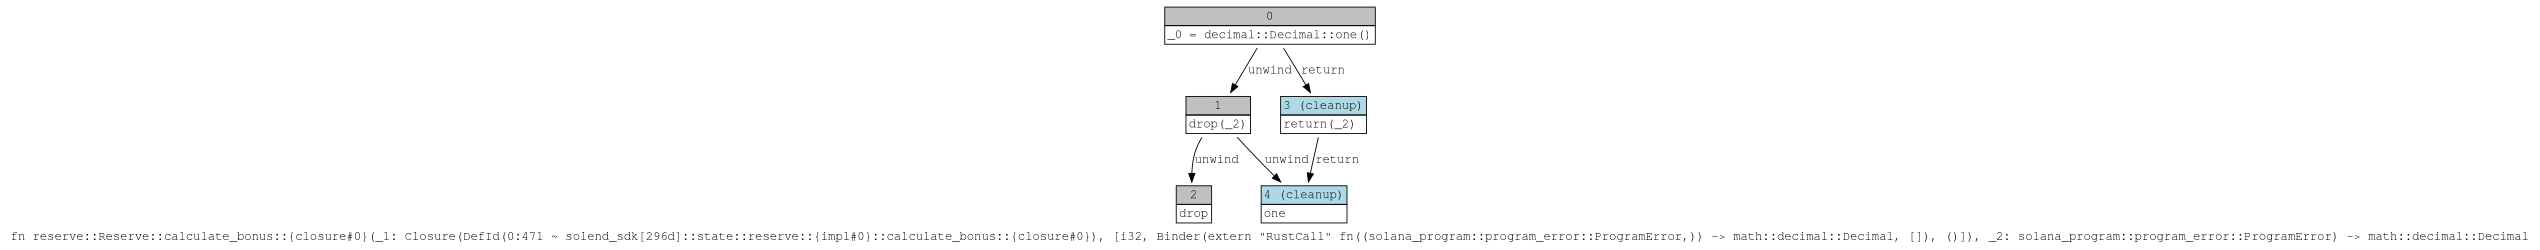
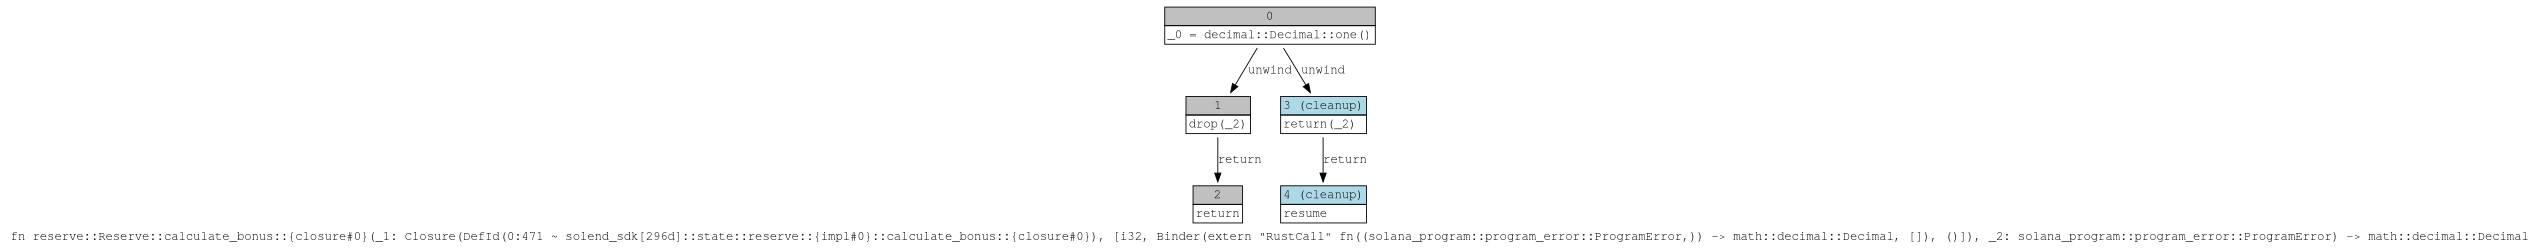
(1323, 70) -> (1323, 70)
(1255, 157) -> none
(1217, 160) -> (1240, 160)
(1194, 213) -> (1218, 213)
(1275, 213) -> (1305, 213)
